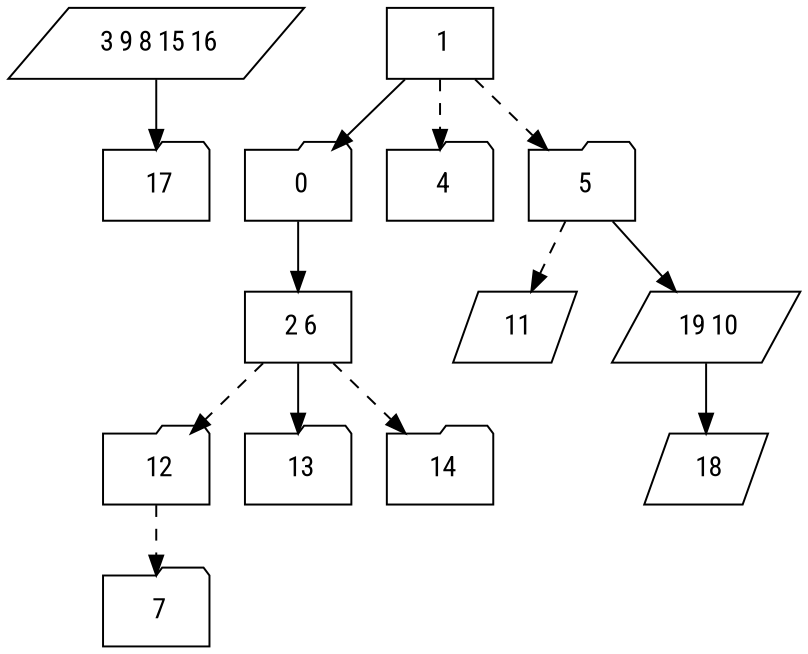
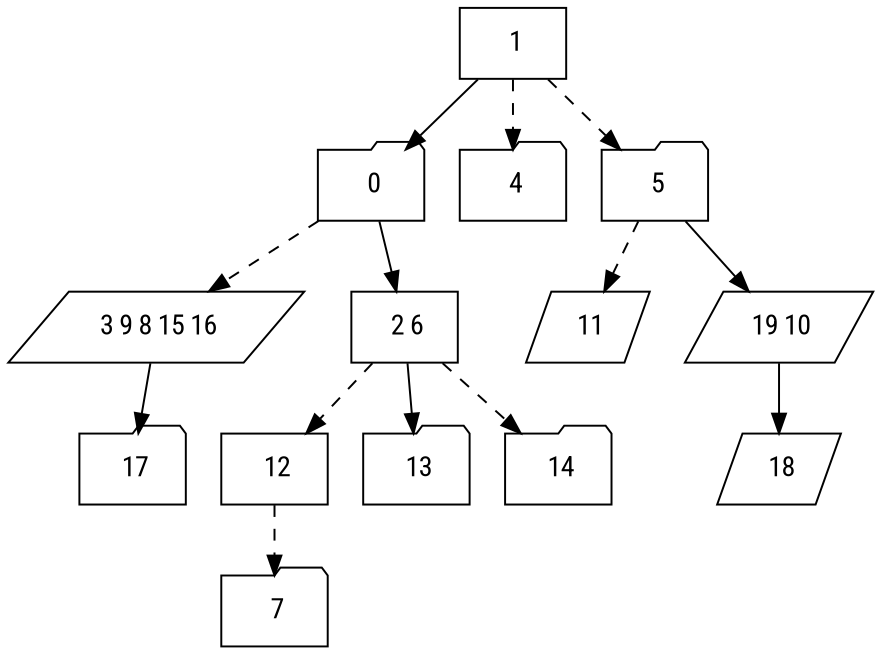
none -> (272, 251)
(156, 469) -> (274, 469)
